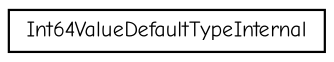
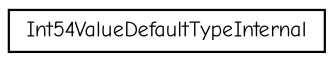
(167, 31) -> (167, 31)
